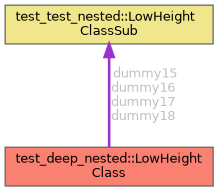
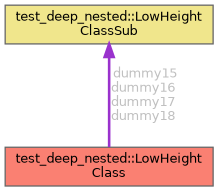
(109, 25) -> (109, 25)
